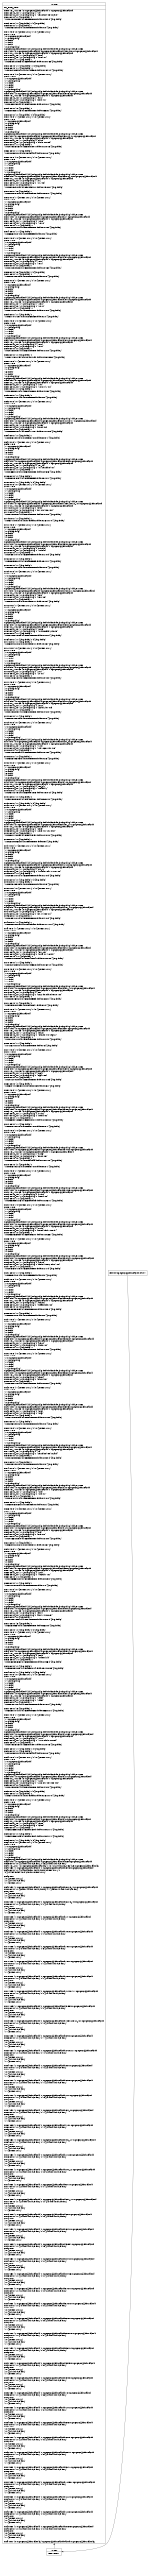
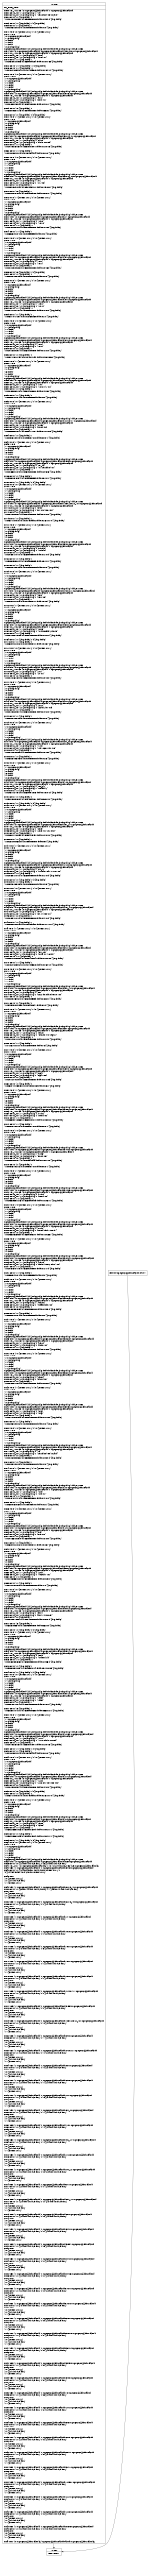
(54, 2547) -> (54, 2545)
